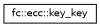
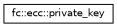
(50, 14) -> (59, 14)
